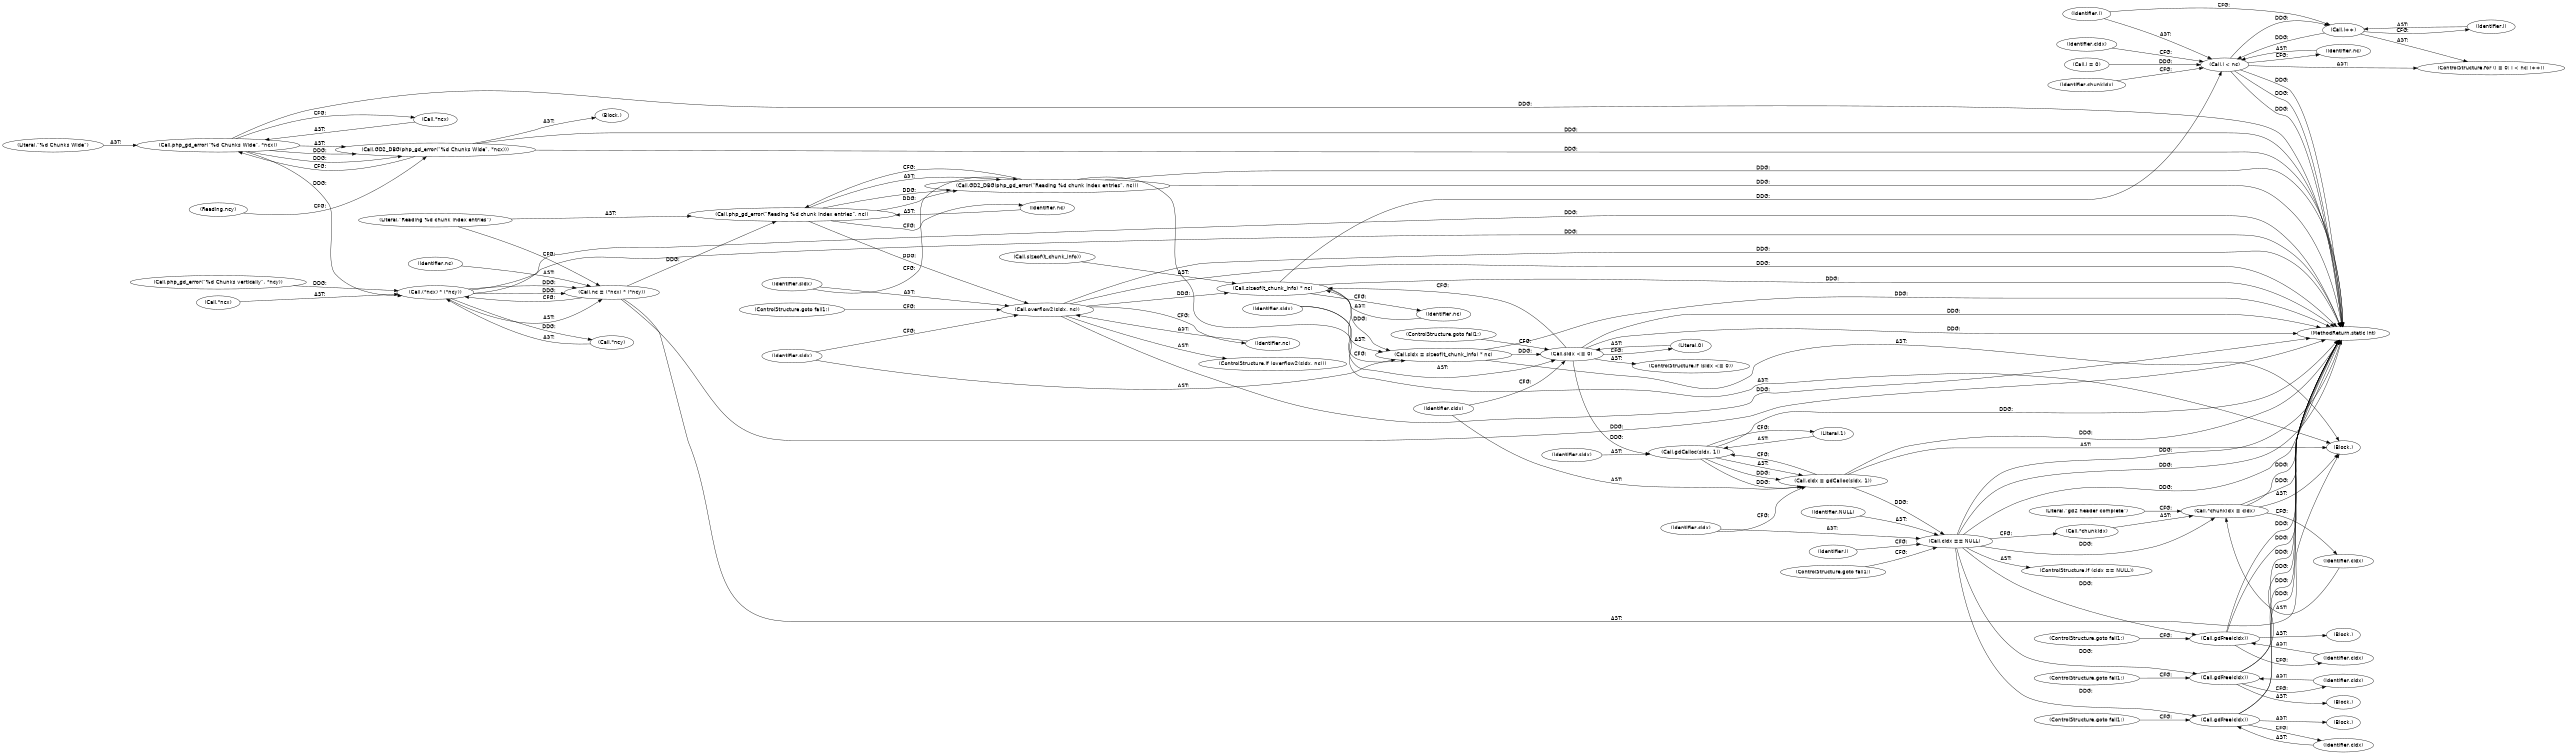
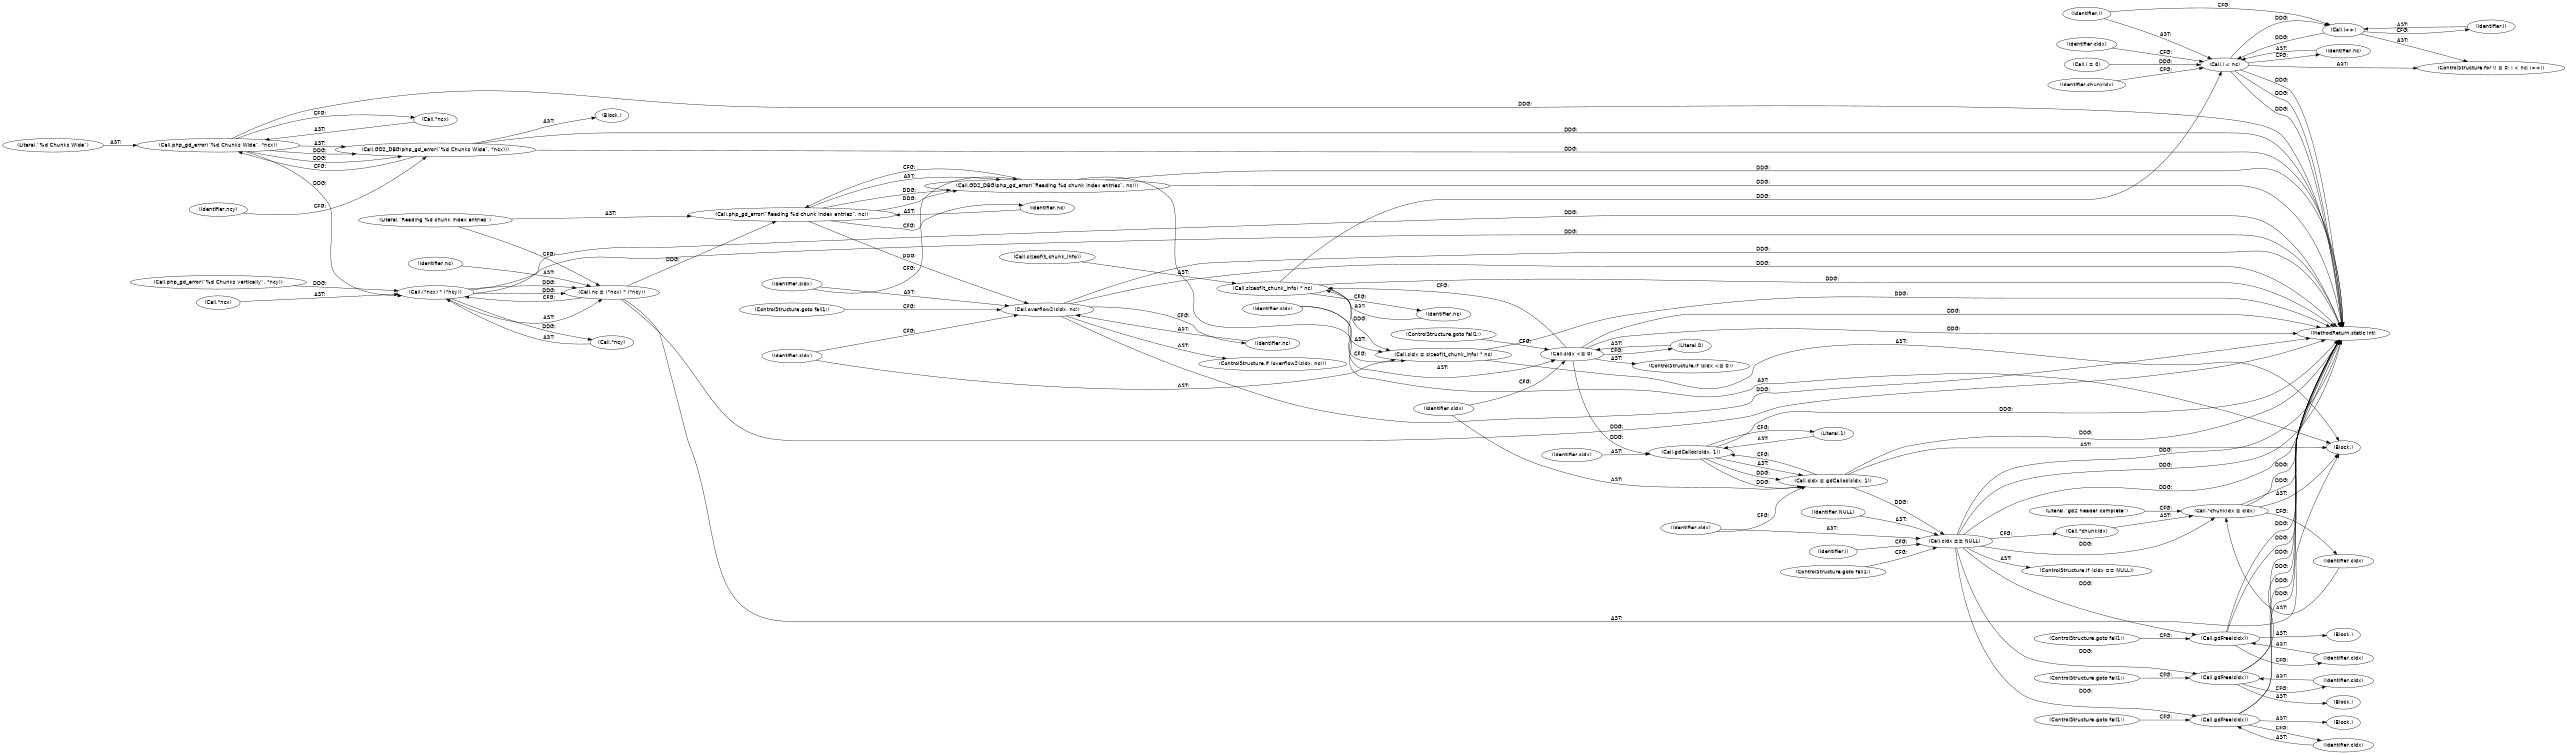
(218, 210) -> (218, 210)
(1156, 300) -> none
(1524, 354) -> none
